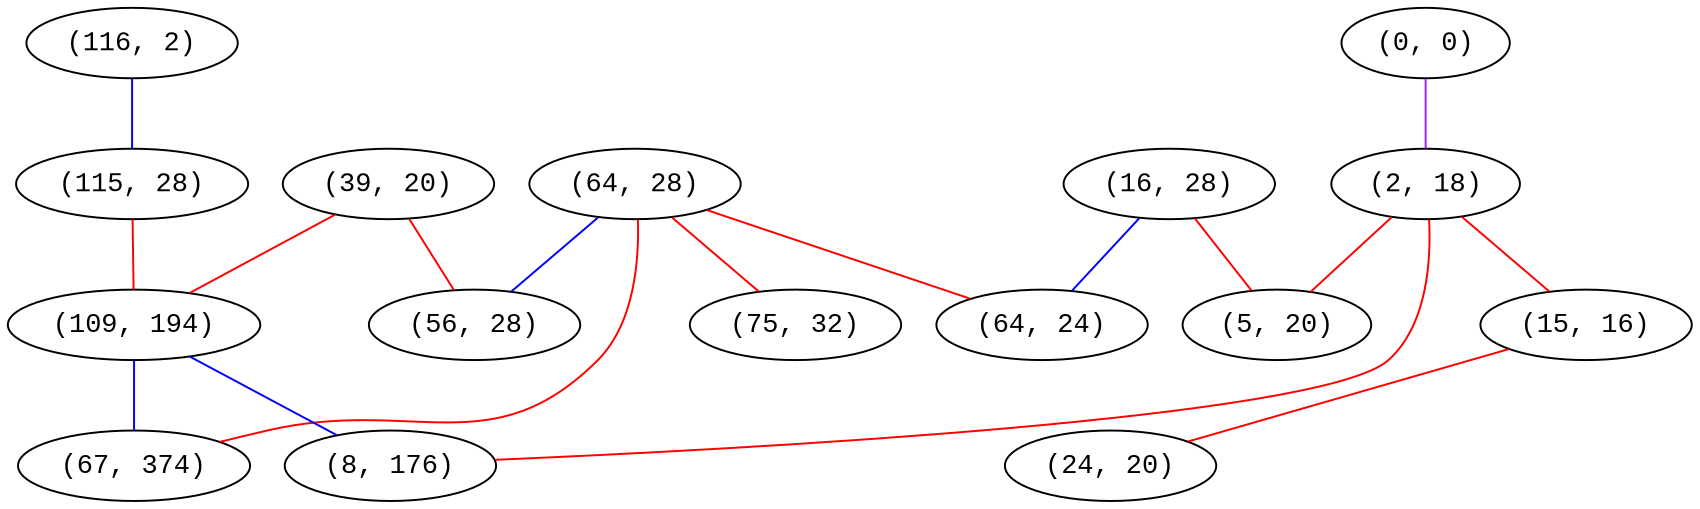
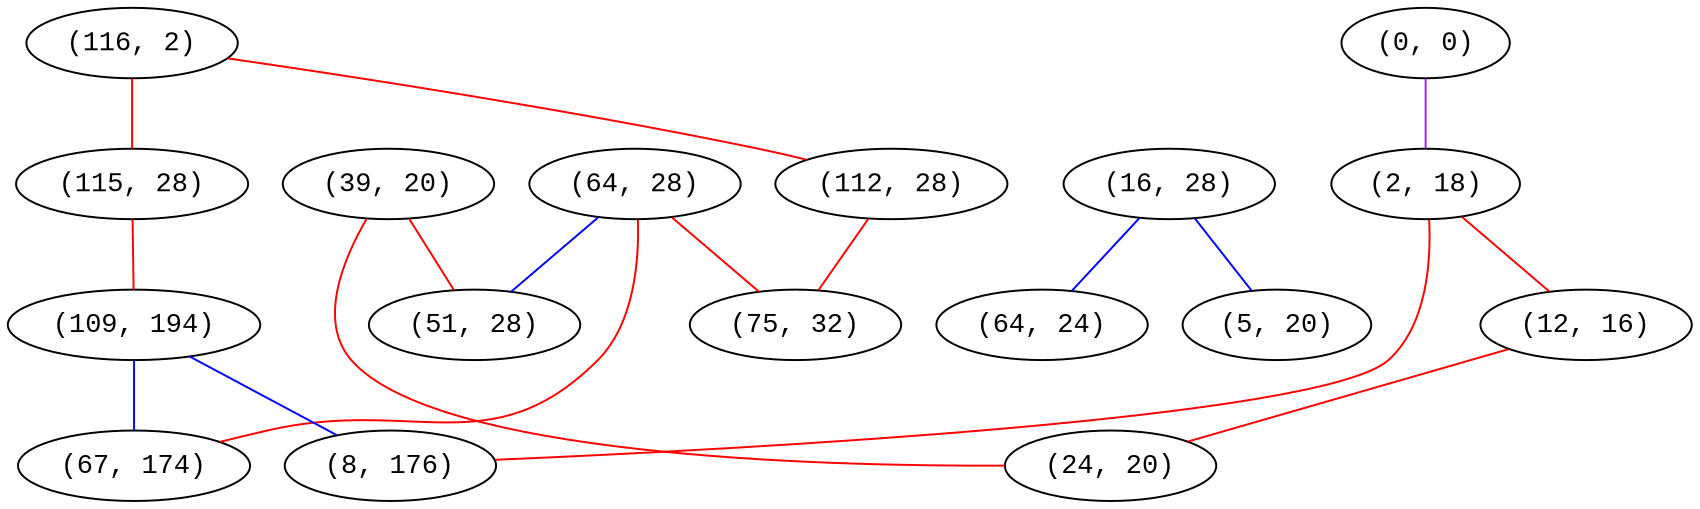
(132, 114) -> (132, 114)
none -> (891, 184)
(263, 254) -> (594, 443)
(839, 254) -> none
(1351, 254) -> none
(1223, 255) -> (1223, 255)
(475, 325) -> (475, 325)
(1586, 325) -> (1586, 325)
(134, 466) -> (134, 466)
